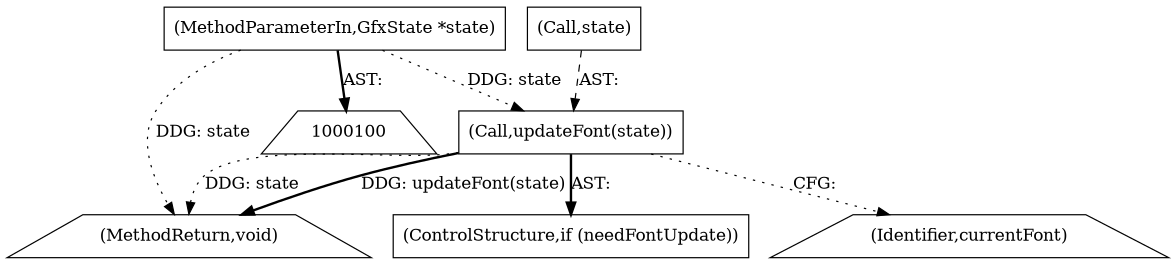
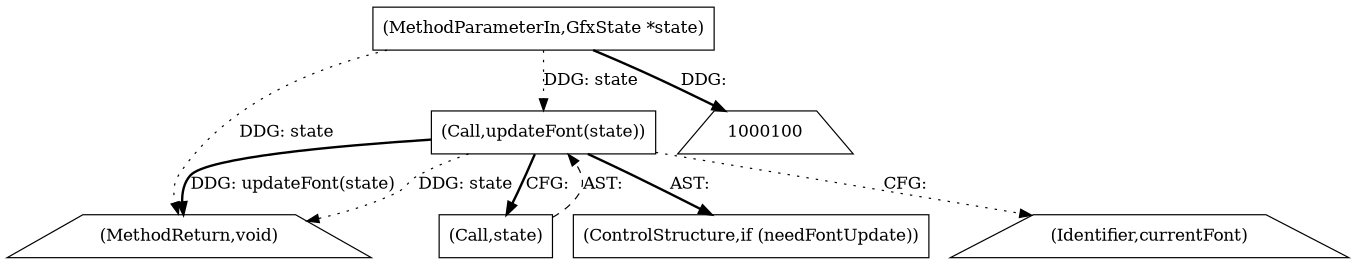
(366, 81) -> (706, 81)
none -> (524, 179)
